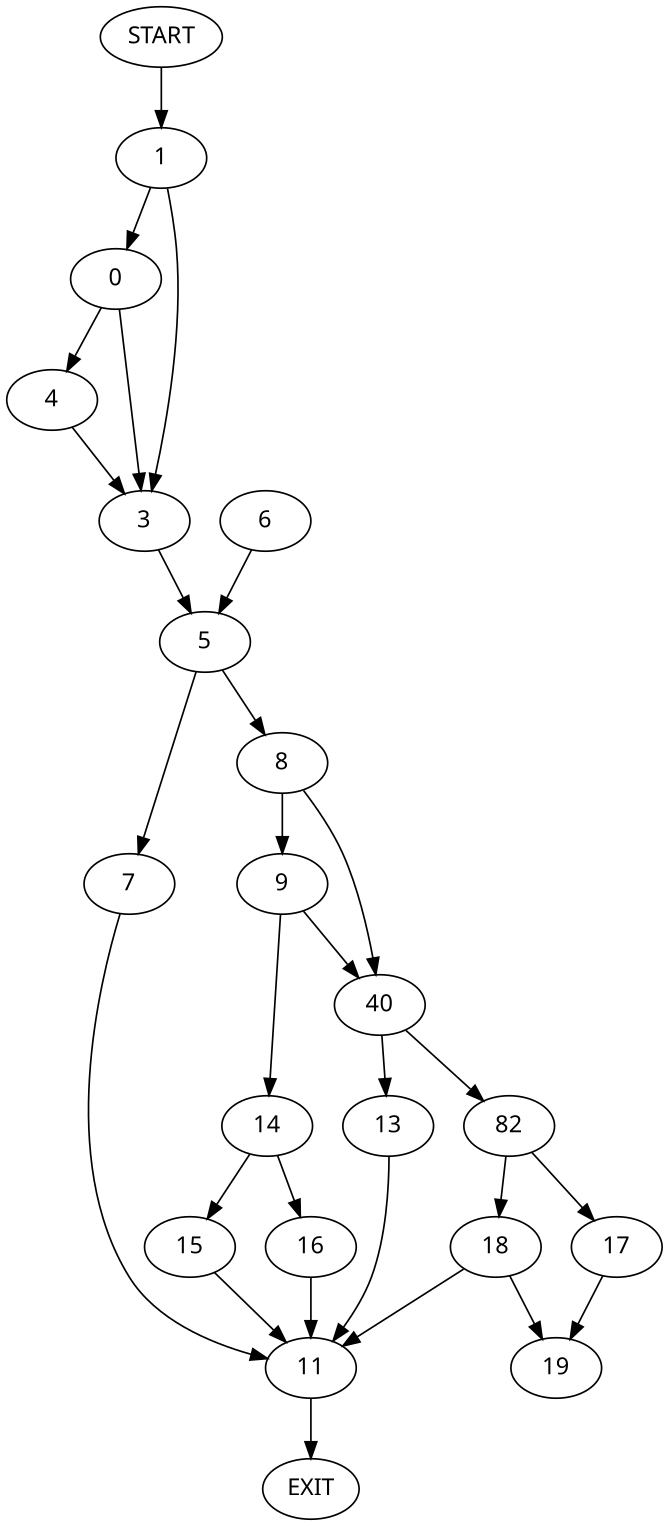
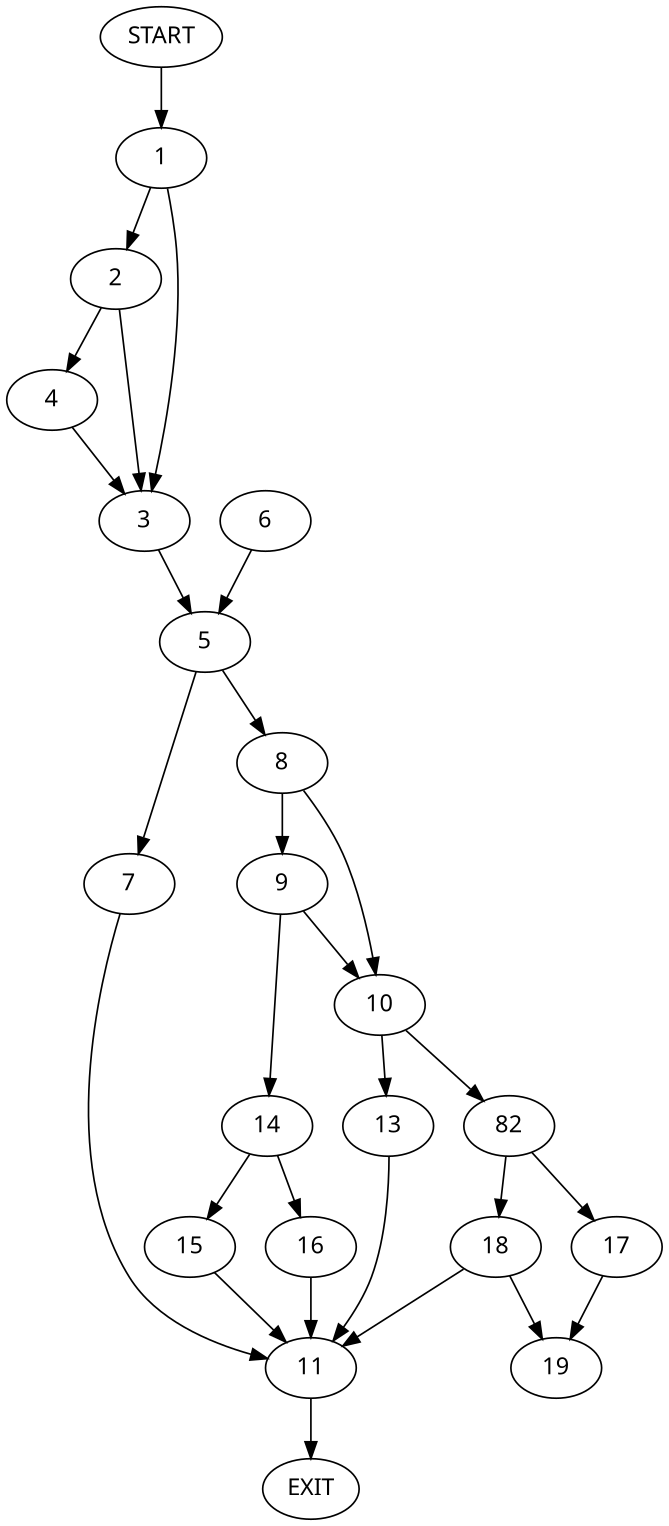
(116, 279) -> (116, 279)
(380, 1005) -> (380, 1005)
